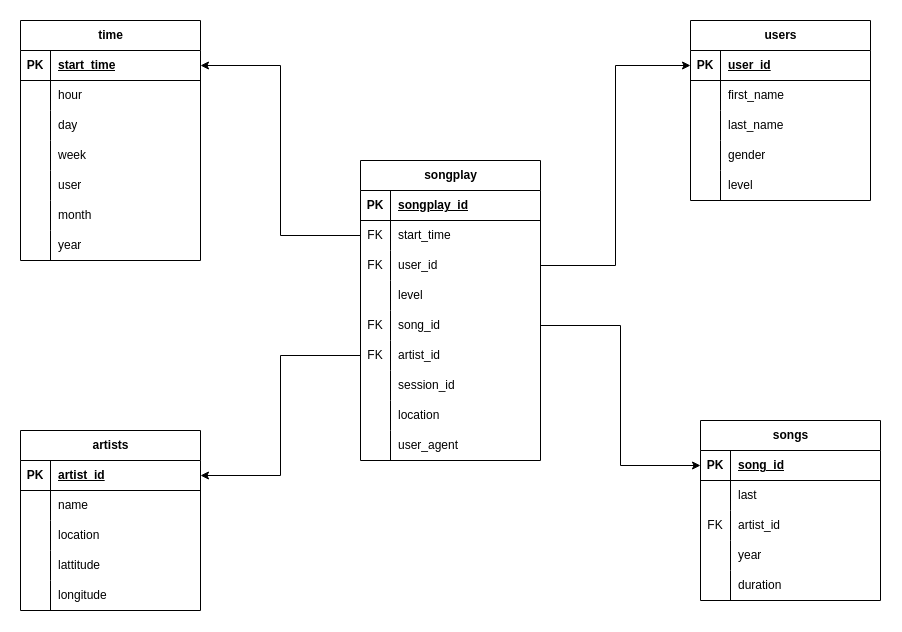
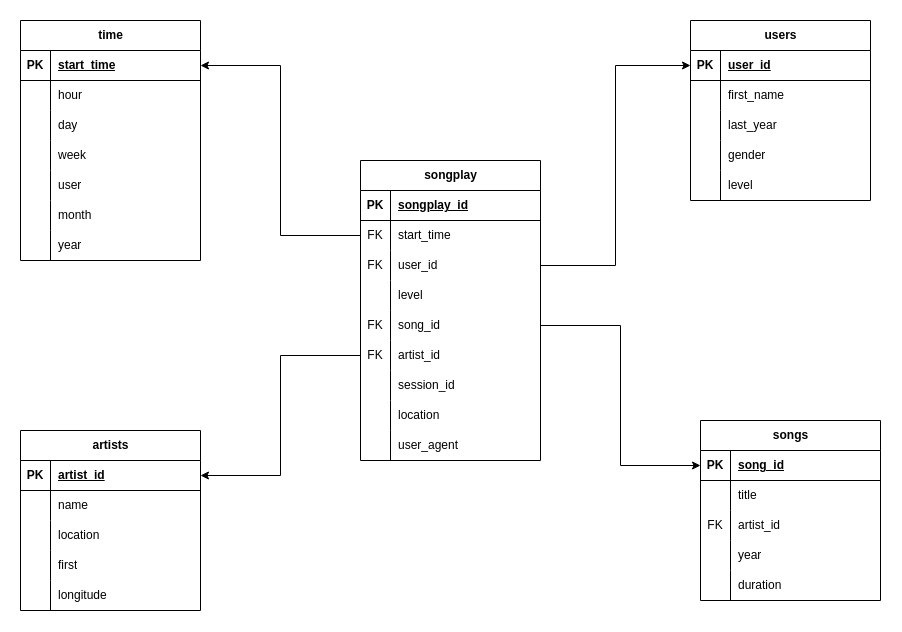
(757, 126) -> (757, 126)
(750, 496) -> (752, 496)
(86, 566) -> (74, 566)
